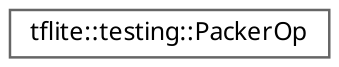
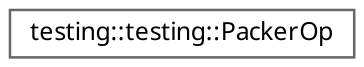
(170, 34) -> (182, 34)
